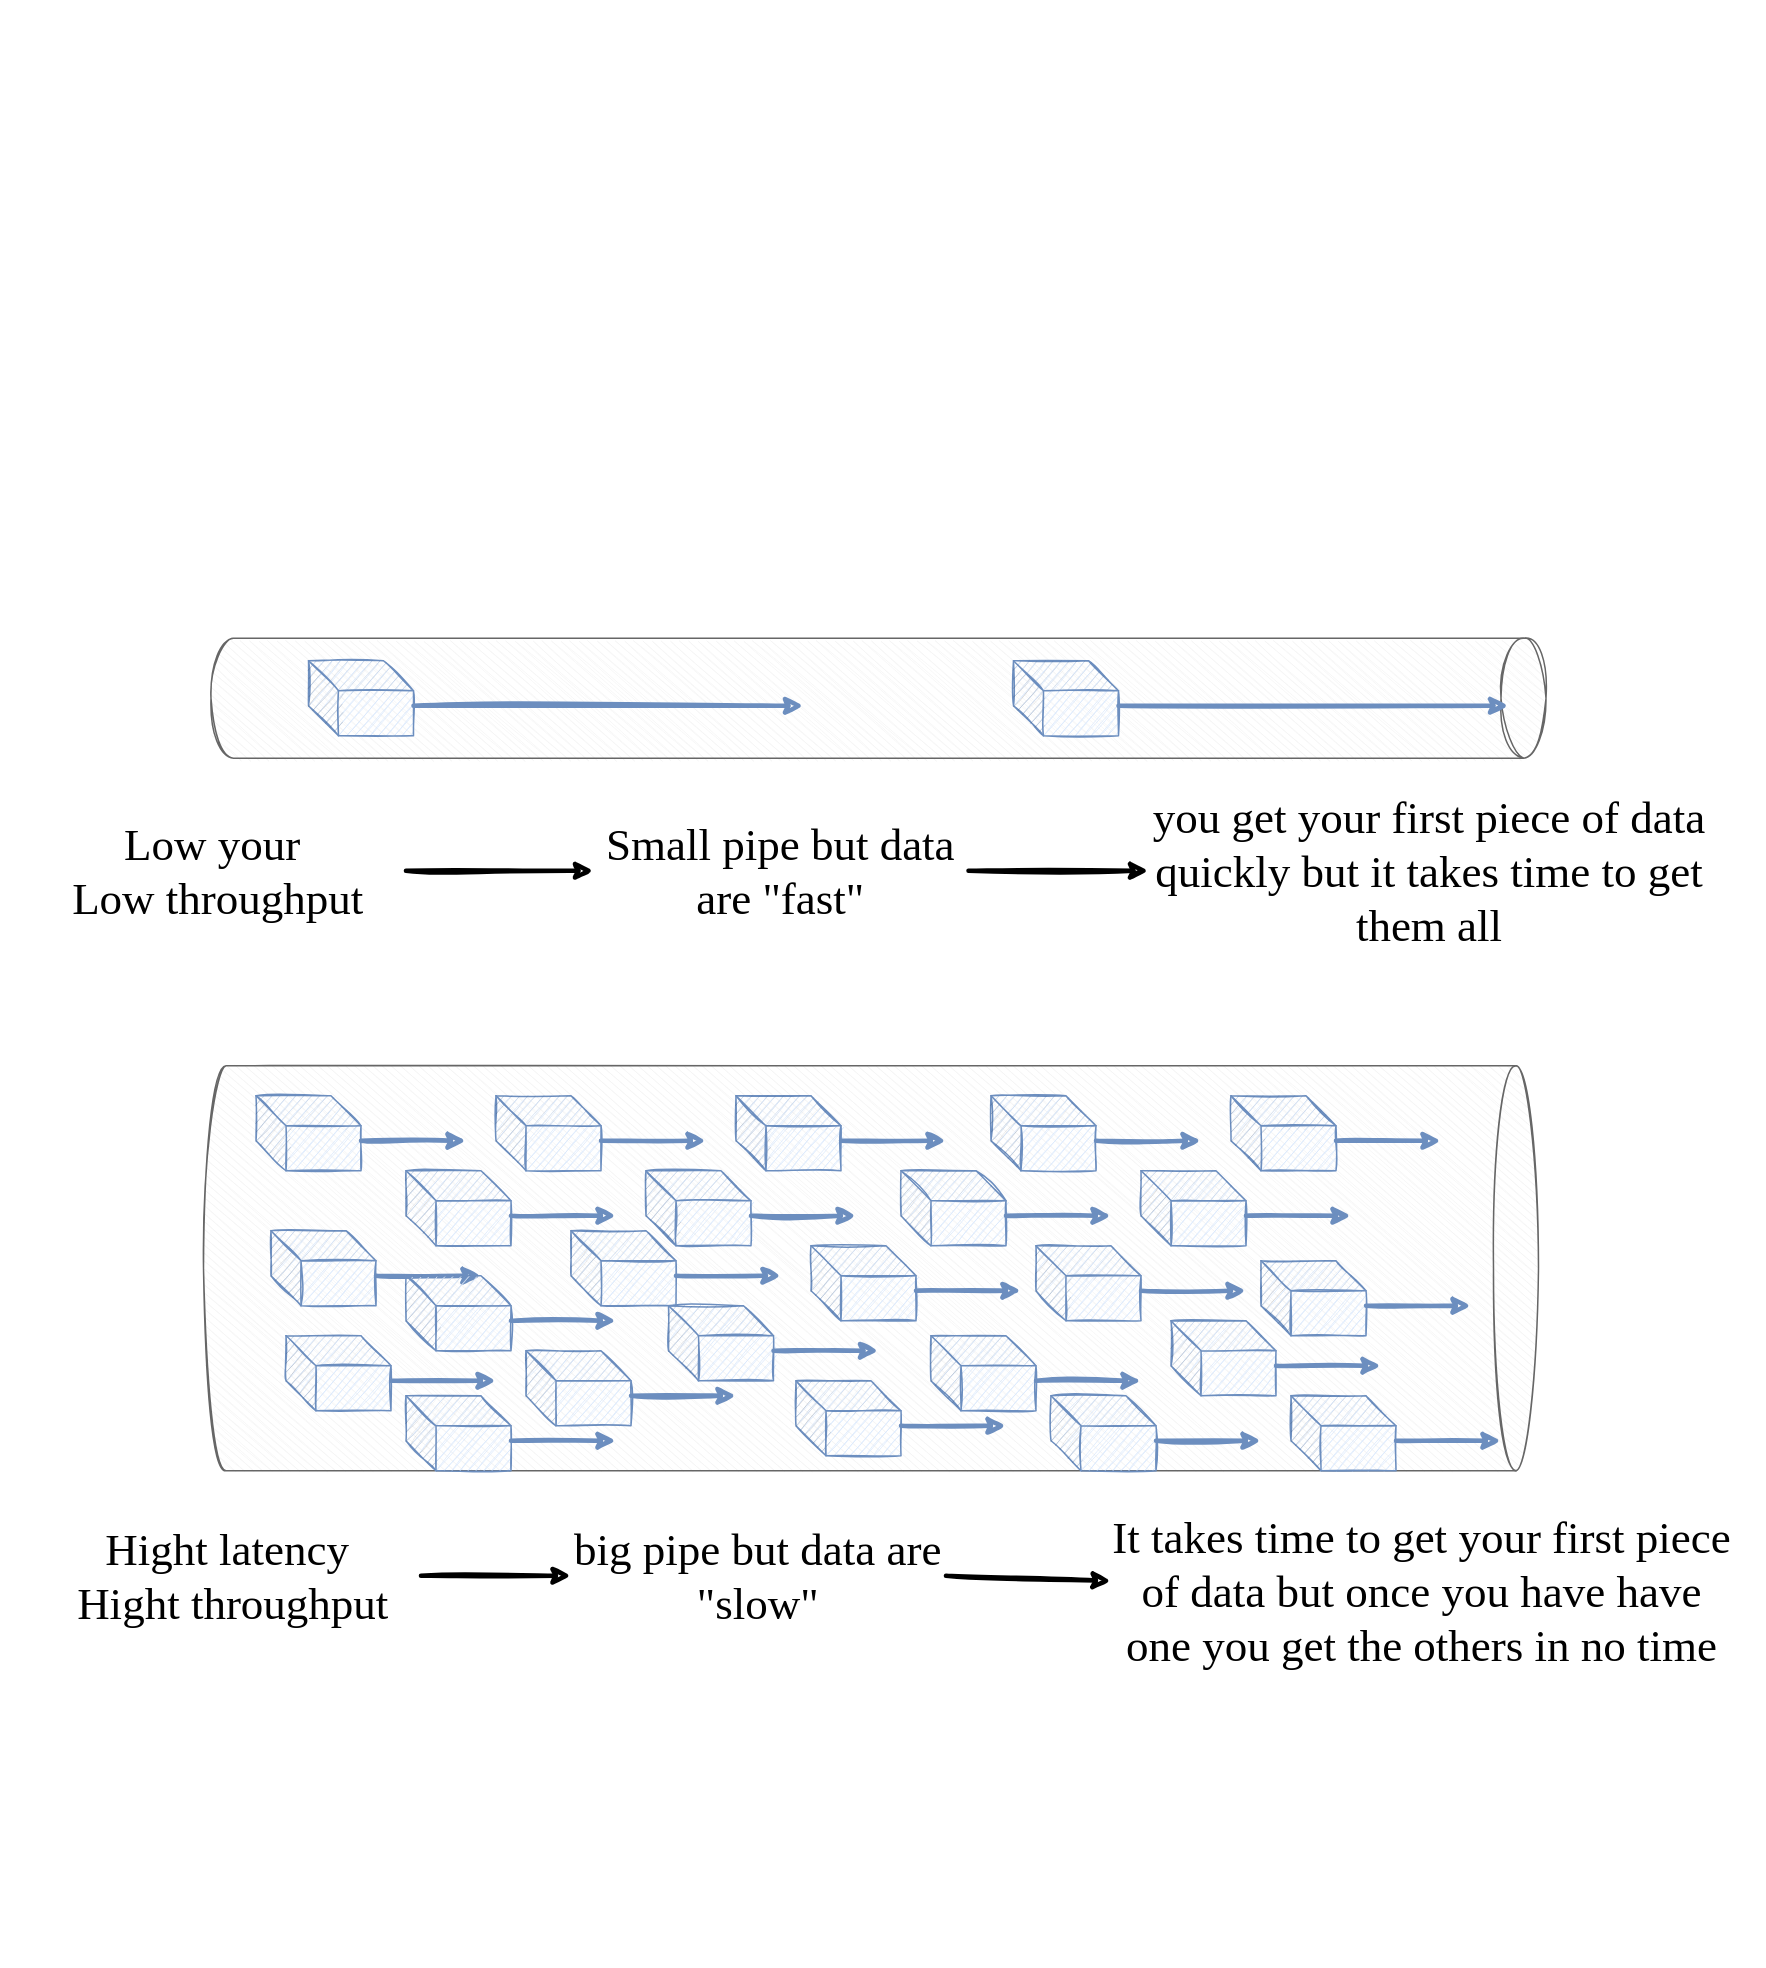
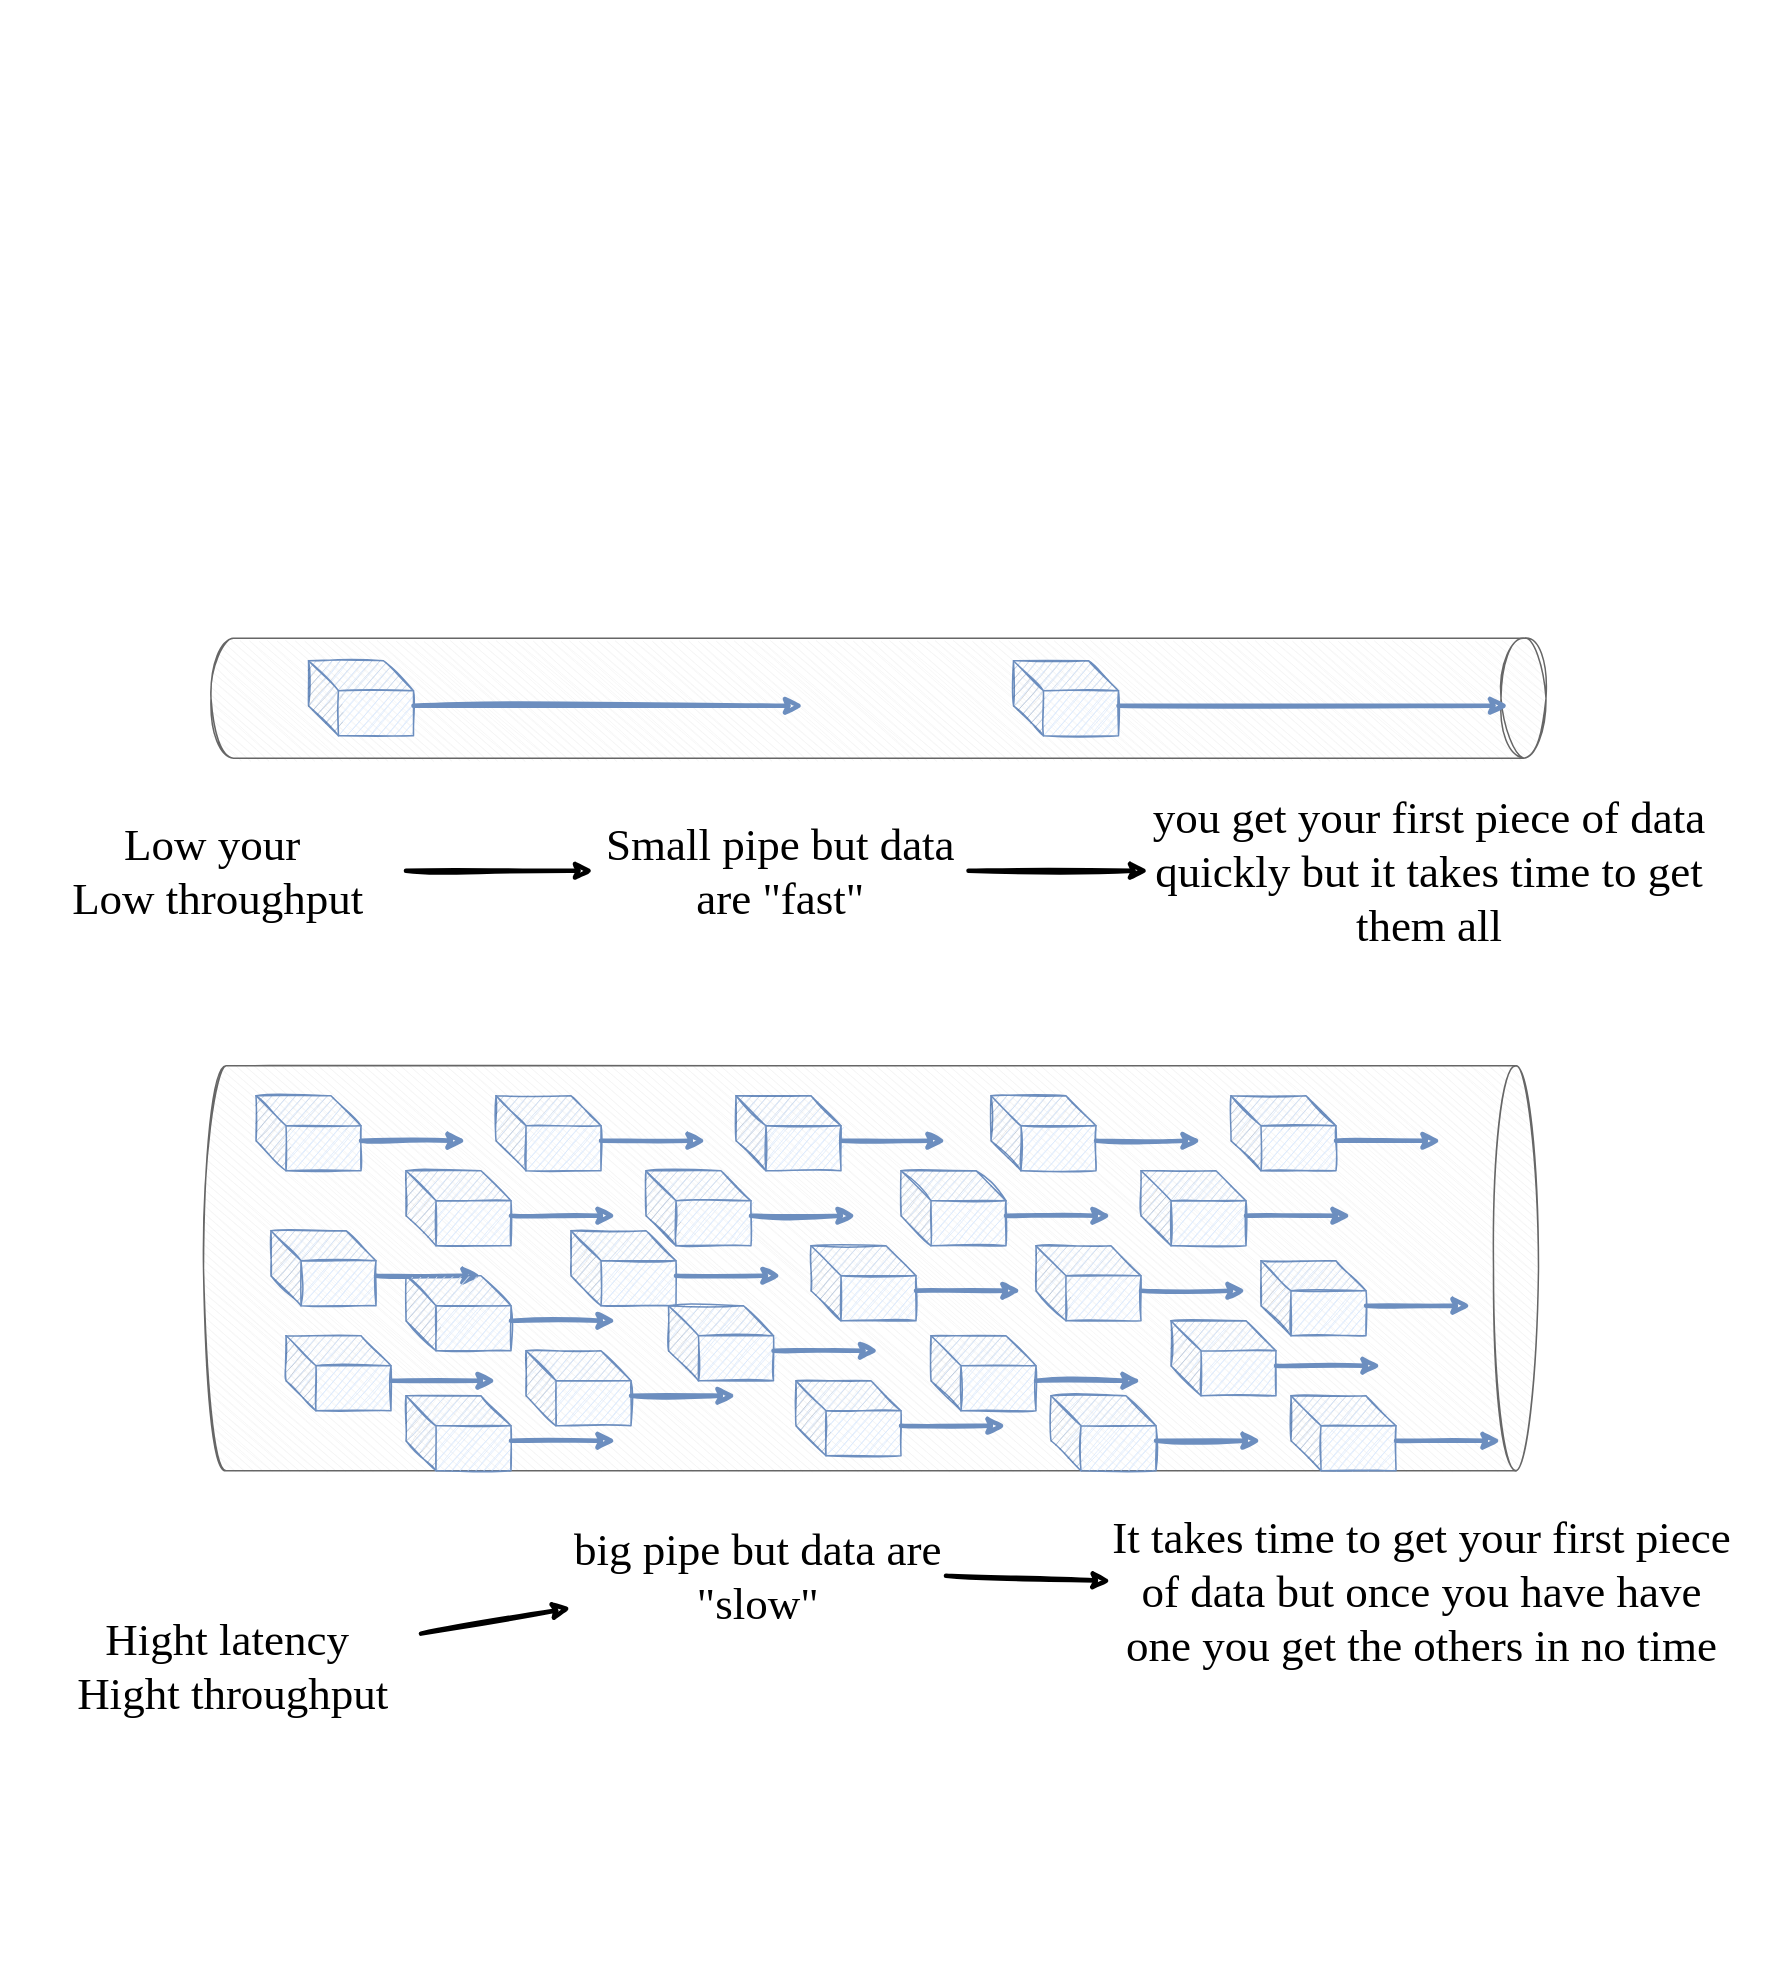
(233, 1576) -> (233, 1666)
